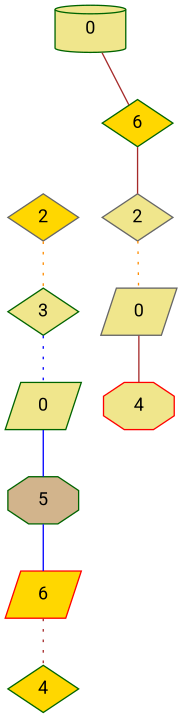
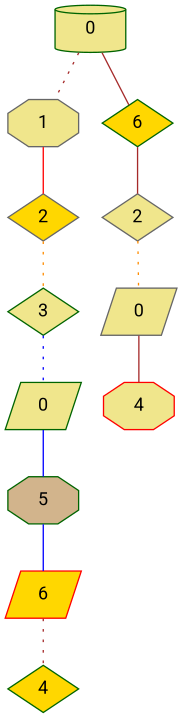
none -> (43, 123)
